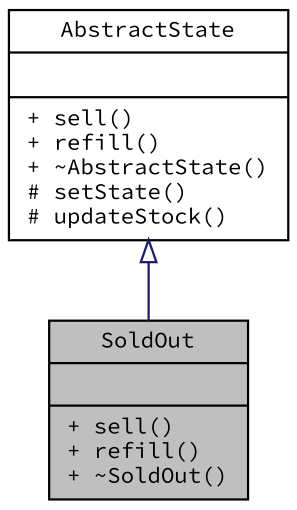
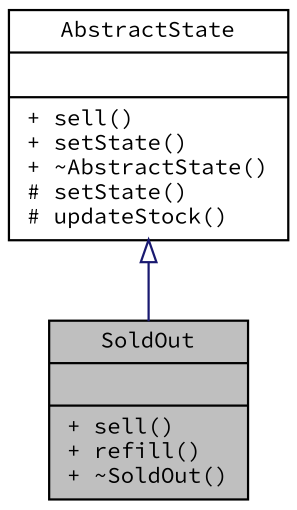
(95, 143) -> (108, 143)
